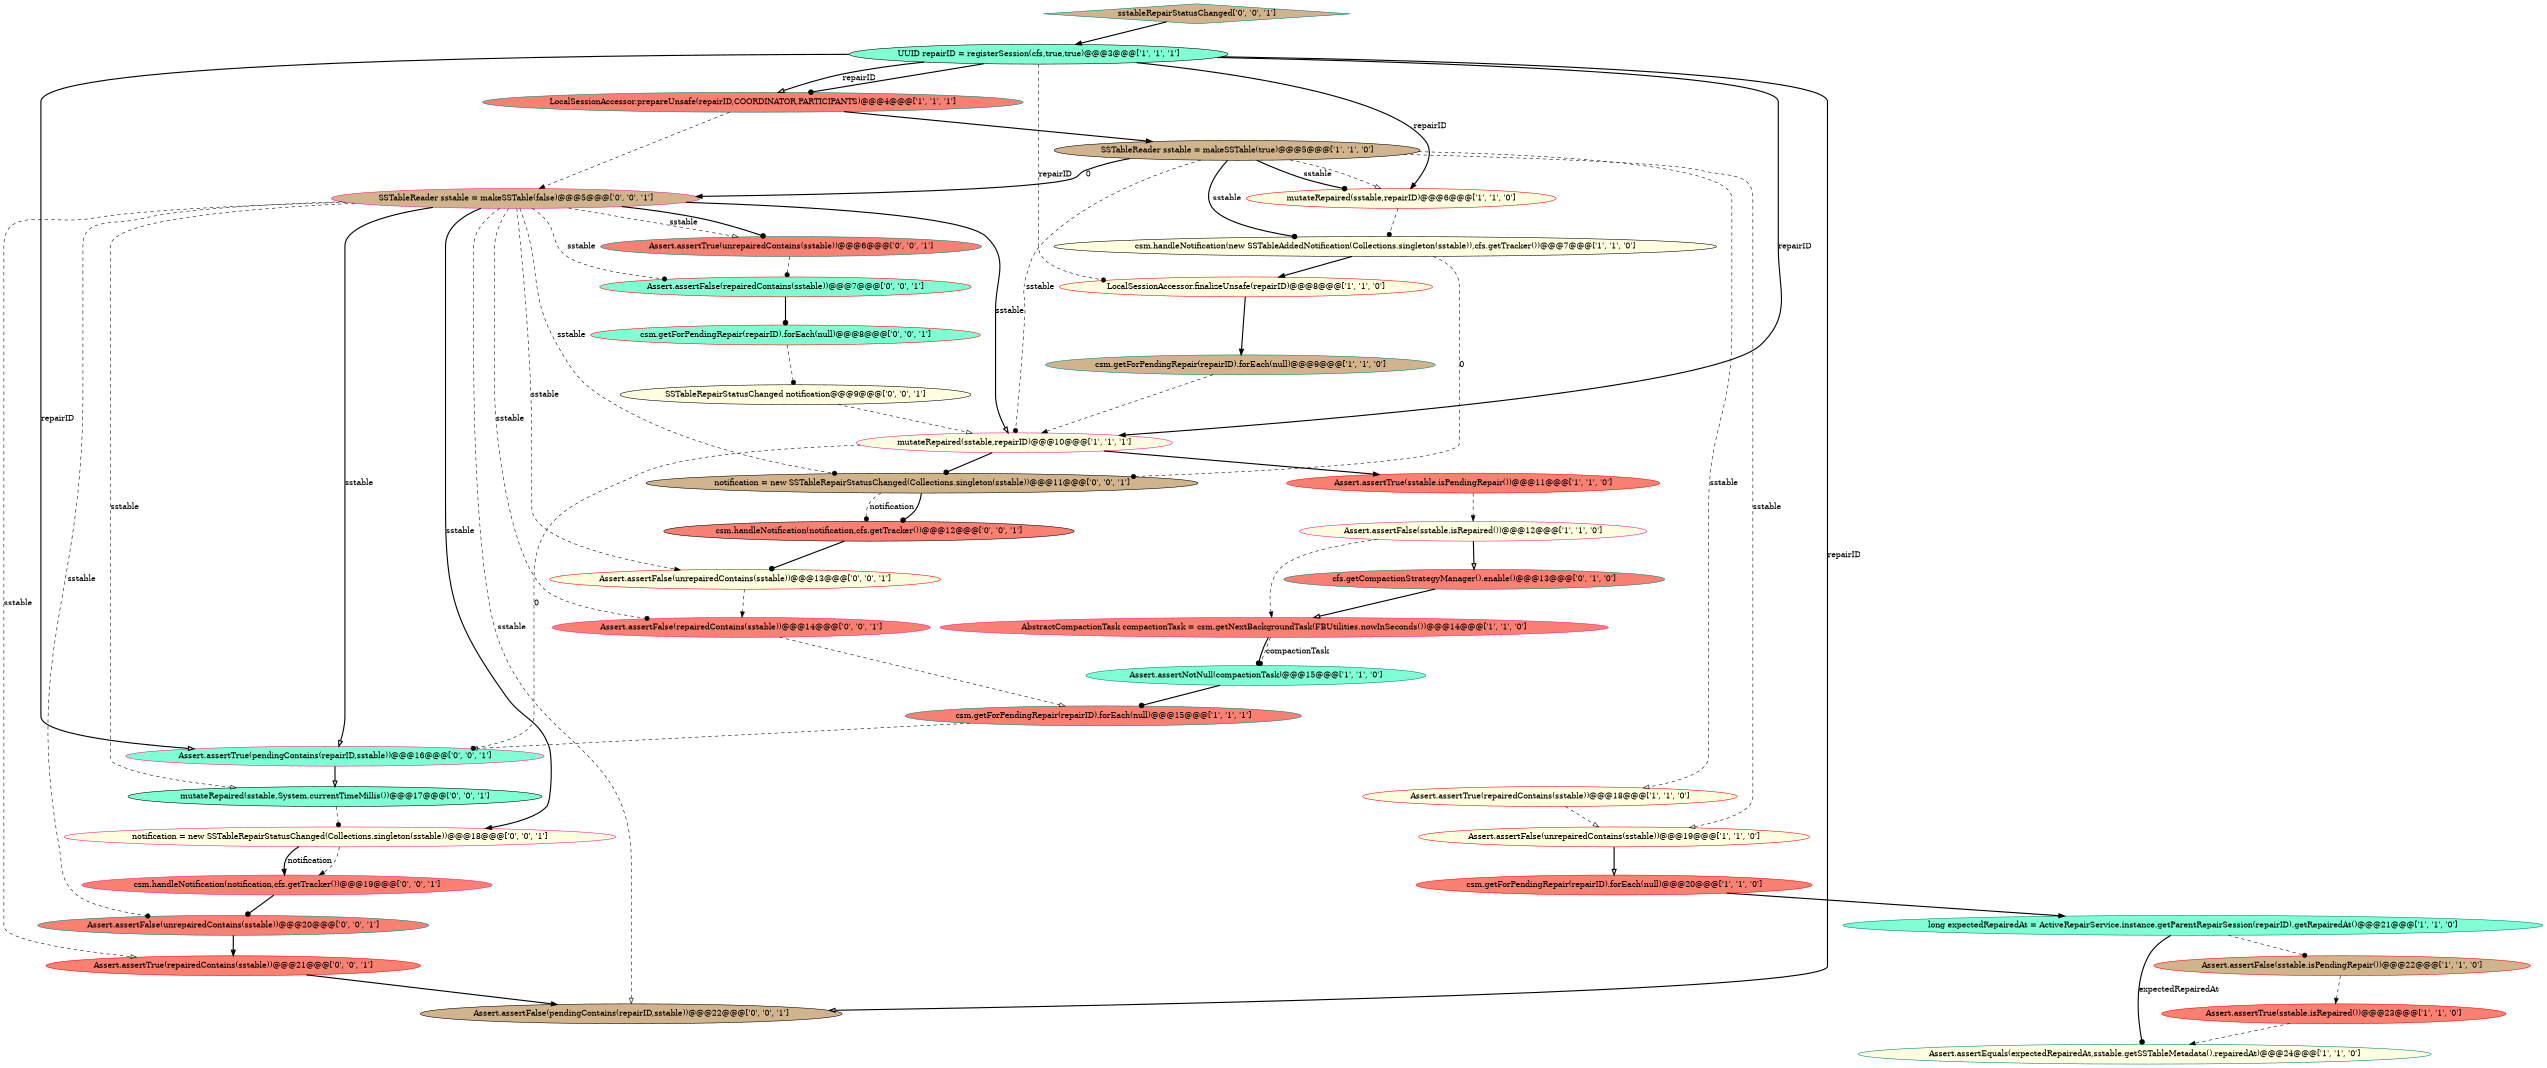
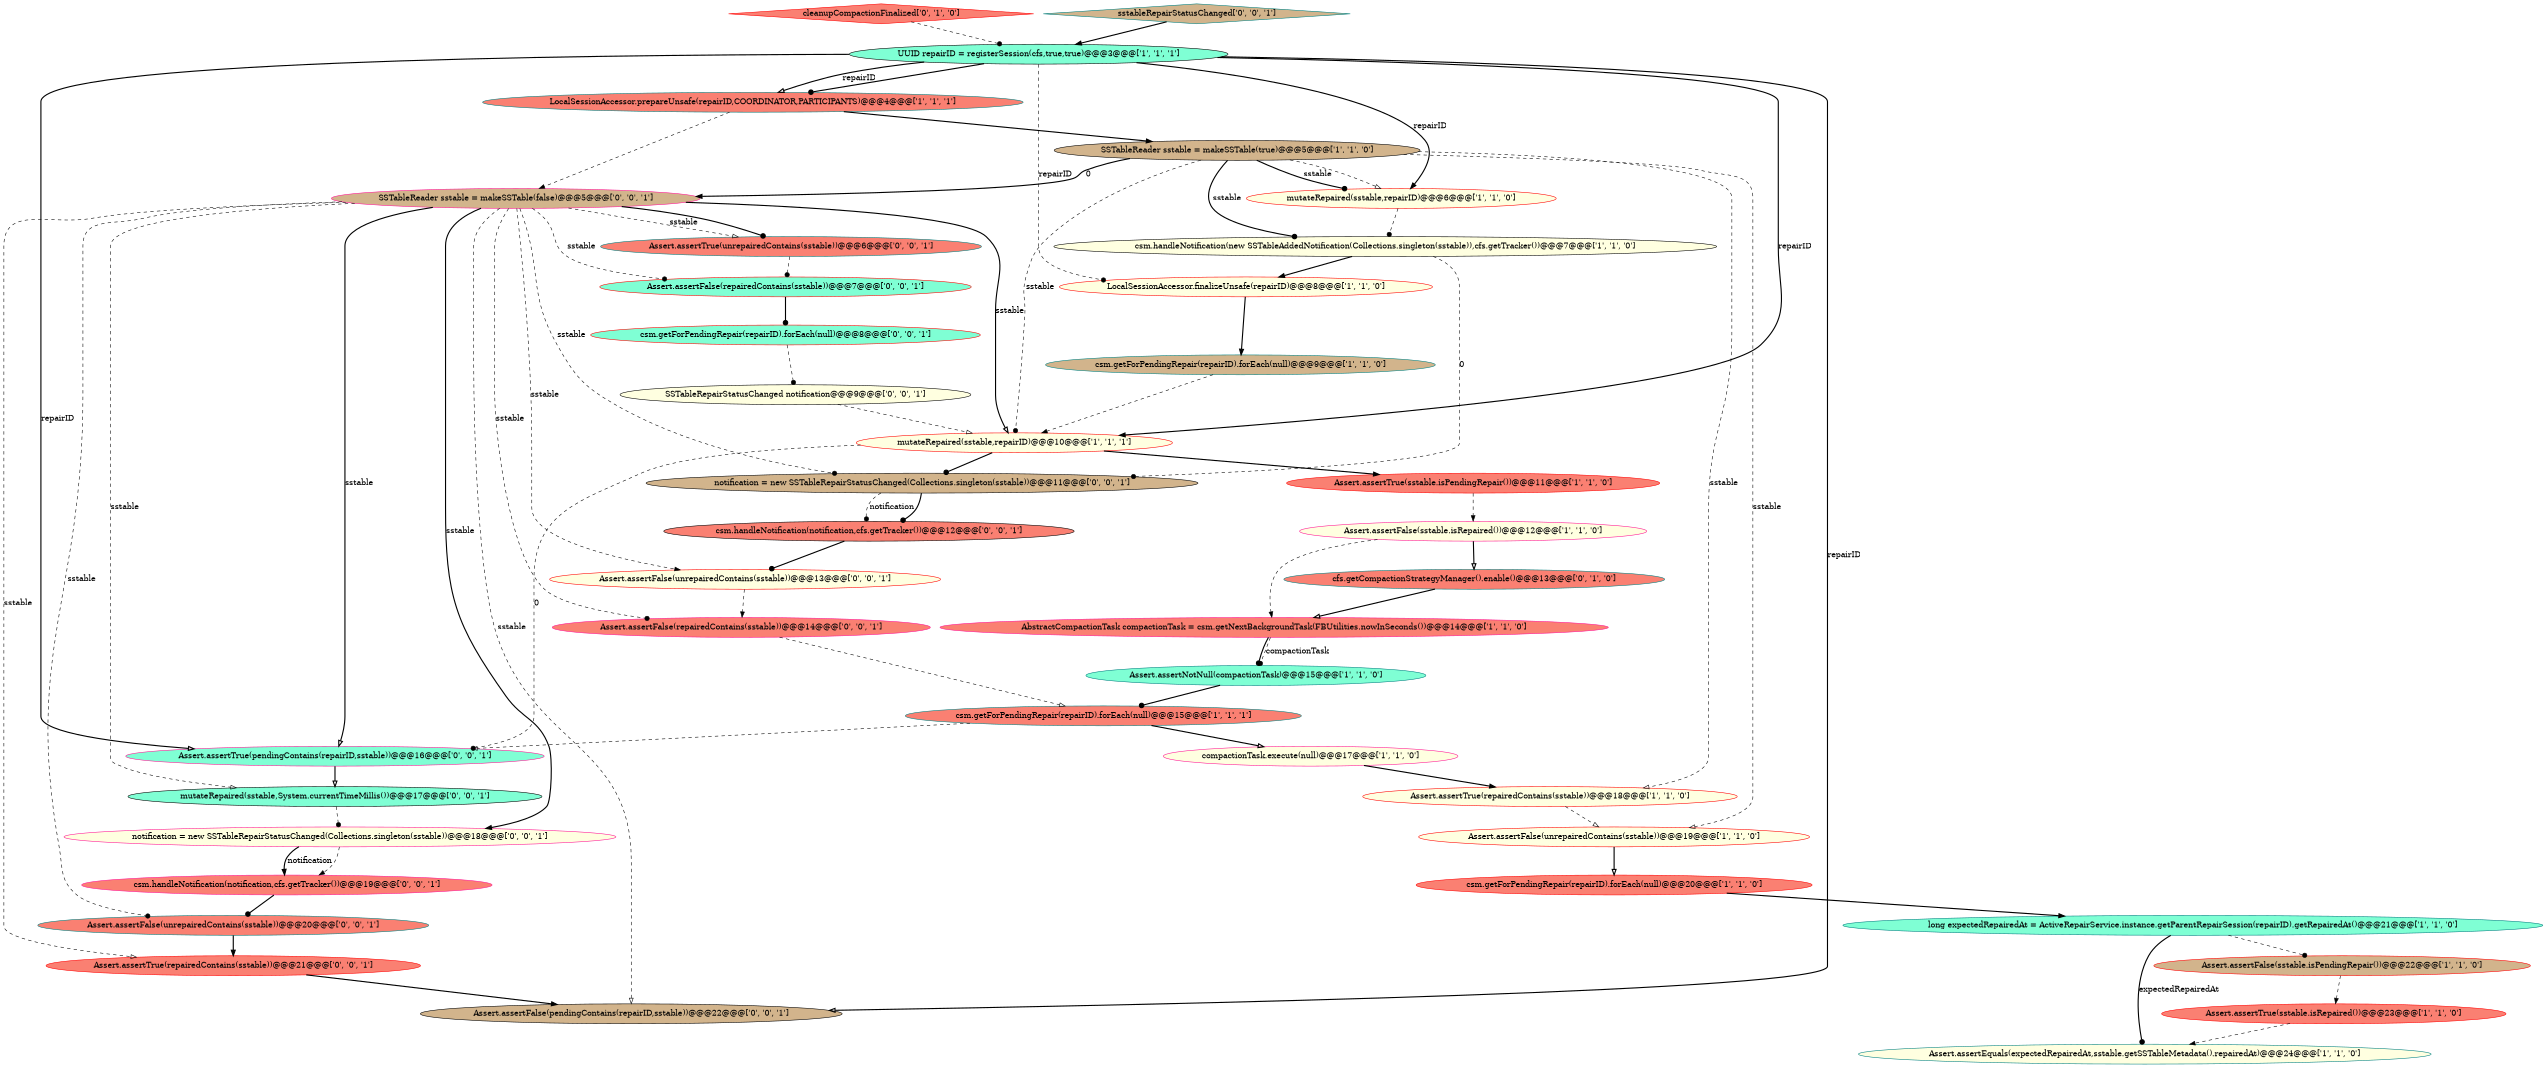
none -> (881, 14)
(1014, 443) -> (1014, 443)
none -> (1311, 756)
